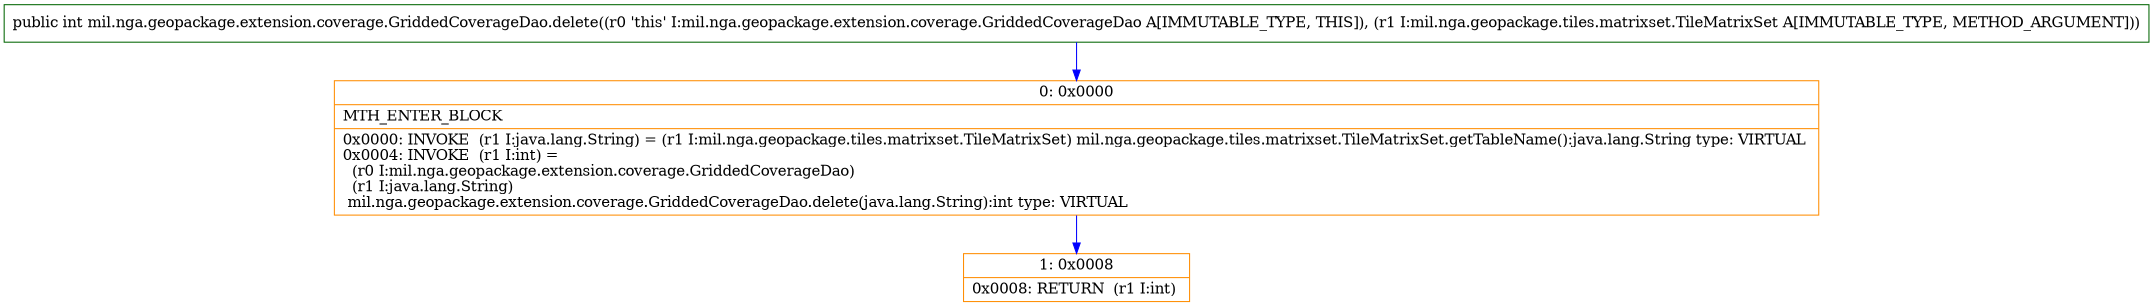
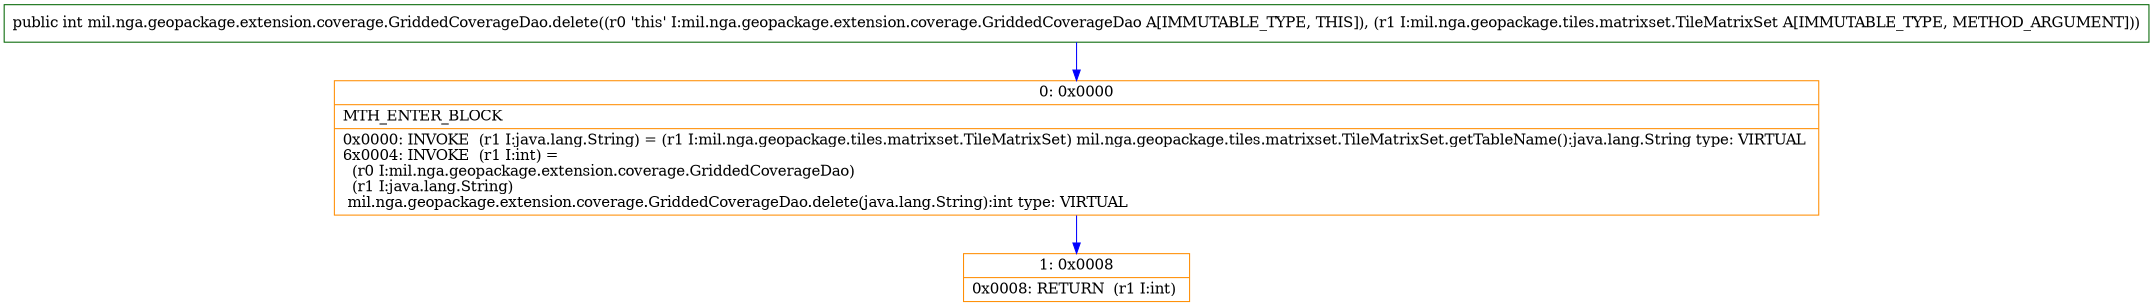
(453, 156) -> (453, 156)
